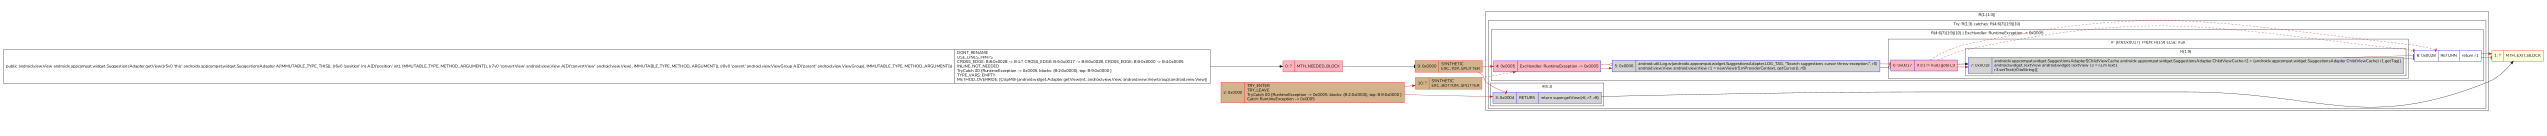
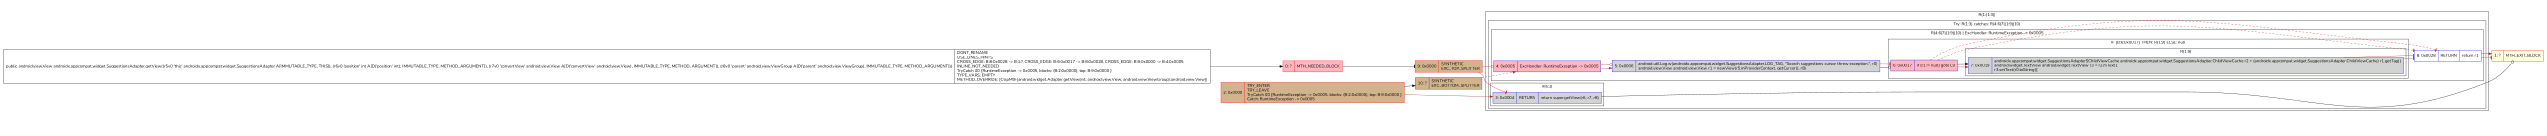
(1486, 66) -> (1486, 66)
(1449, 83) -> (1449, 83)
(1408, 86) -> (1408, 86)
(2062, 92) -> (2062, 92)
